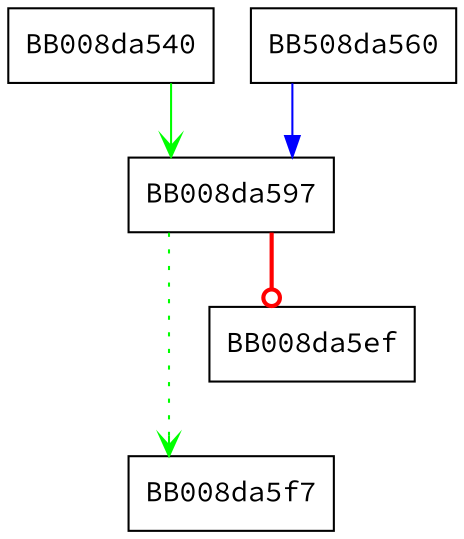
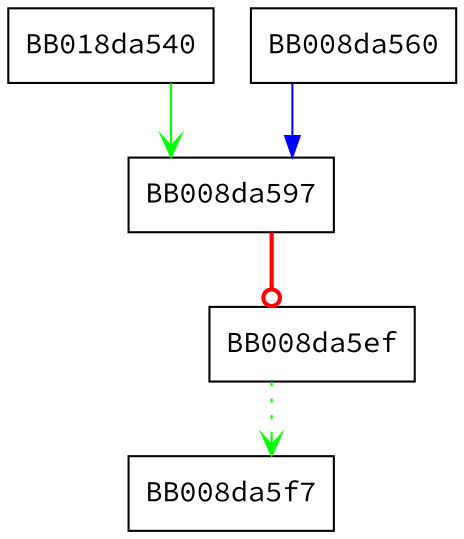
(111, 46) -> (111, 46)
(354, 46) -> (354, 46)
(169, 334) -> (272, 408)
